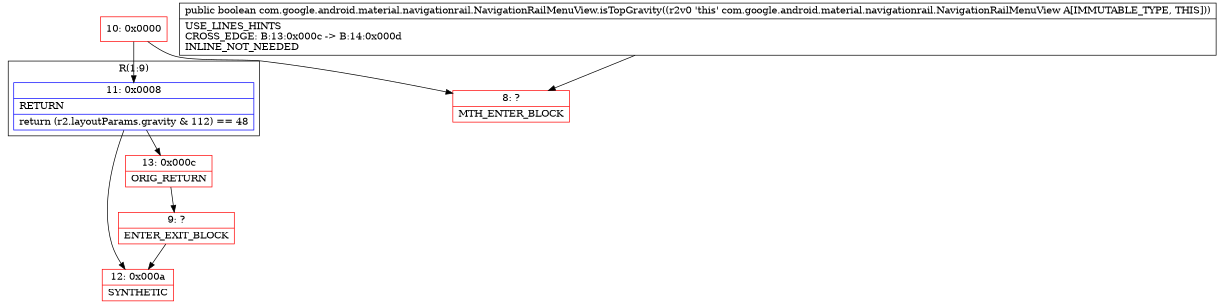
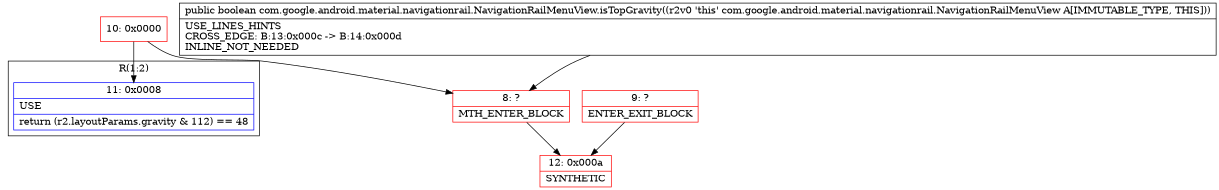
(134, 69) -> (134, 69)
(42, 106) -> (31, 106)
(169, 171) -> none
(108, 197) -> (541, 136)
